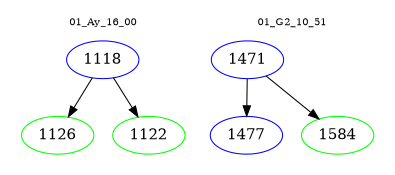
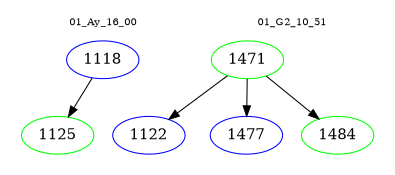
(247, 60) -> (247, 60)
(123, 93) -> (209, 90)
(58, 135) -> (58, 135)
(149, 135) -> (149, 135)
(338, 135) -> (338, 135)
